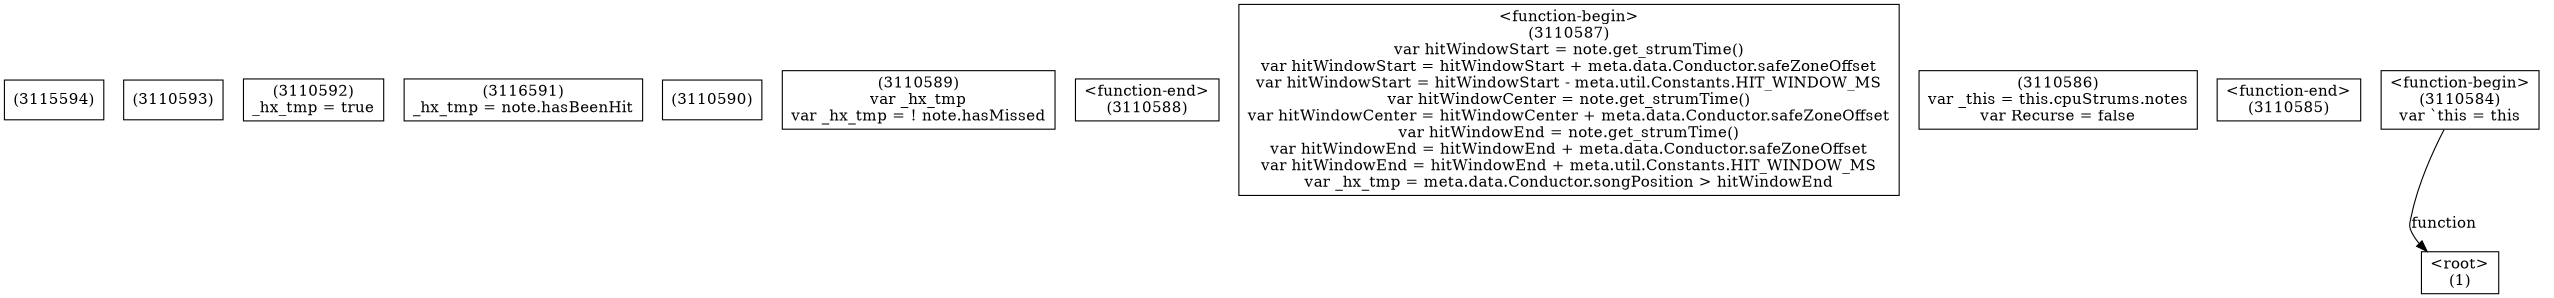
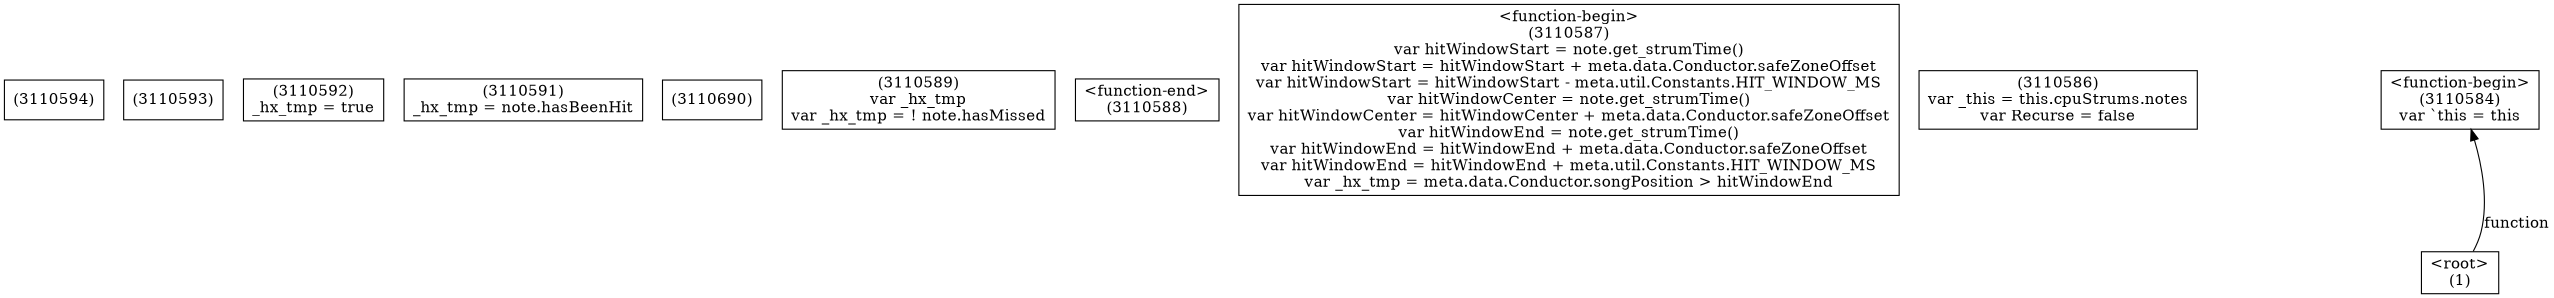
(54, 100) -> (54, 100)
(523, 100) -> (523, 100)
(712, 100) -> (712, 100)
(2289, 100) -> none
(2420, 186) -> (2484, 196)
